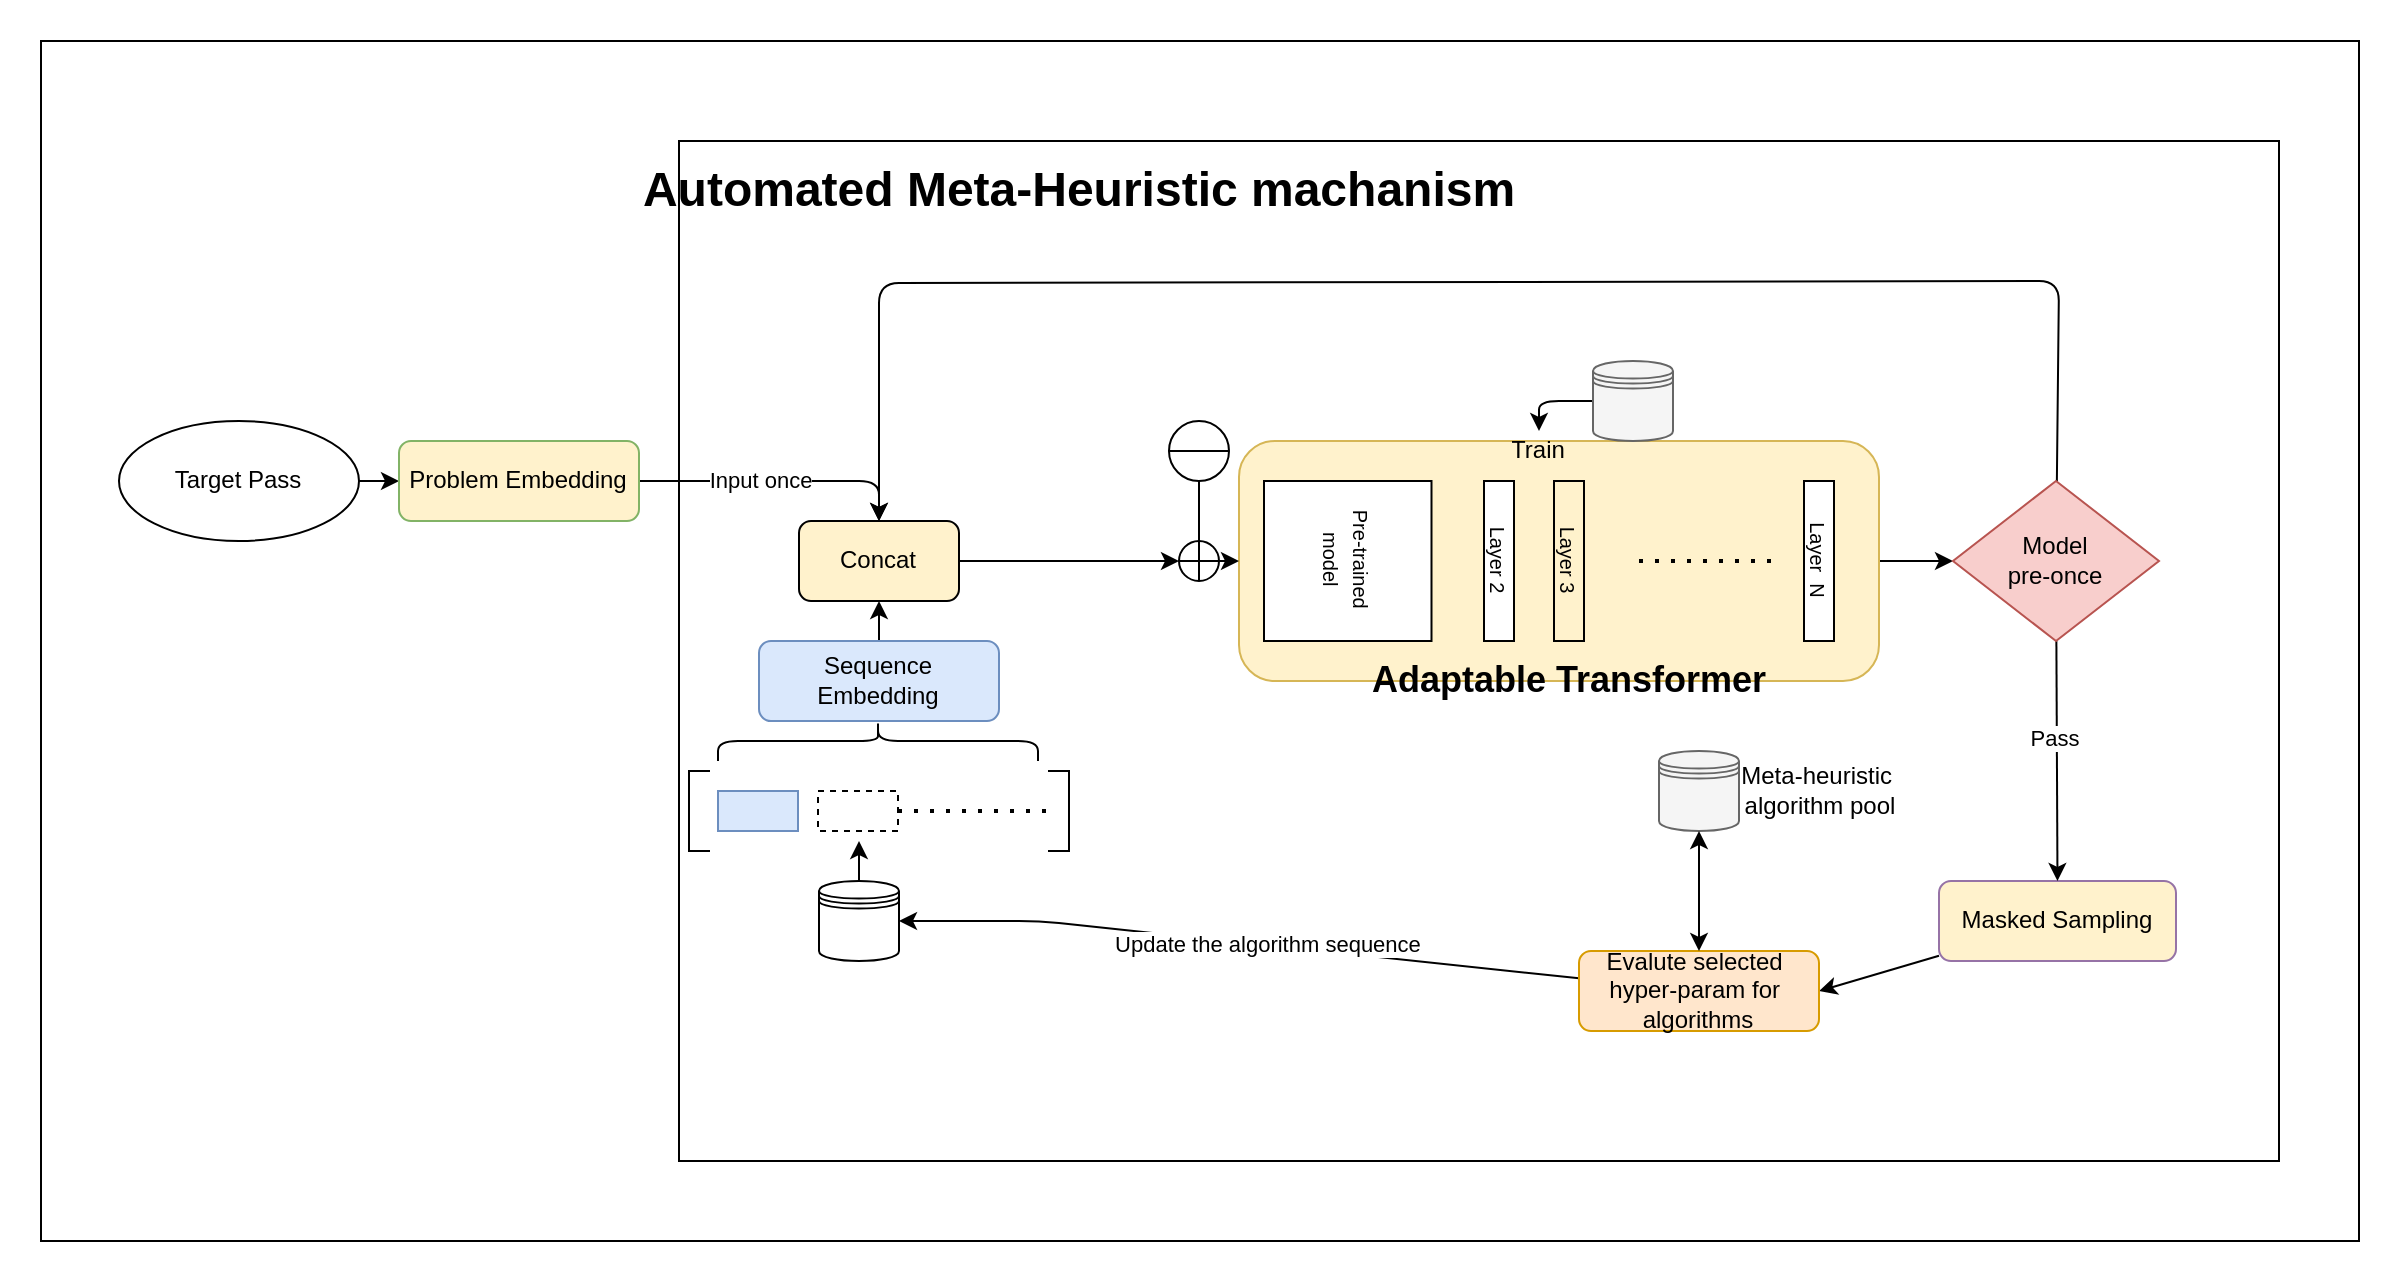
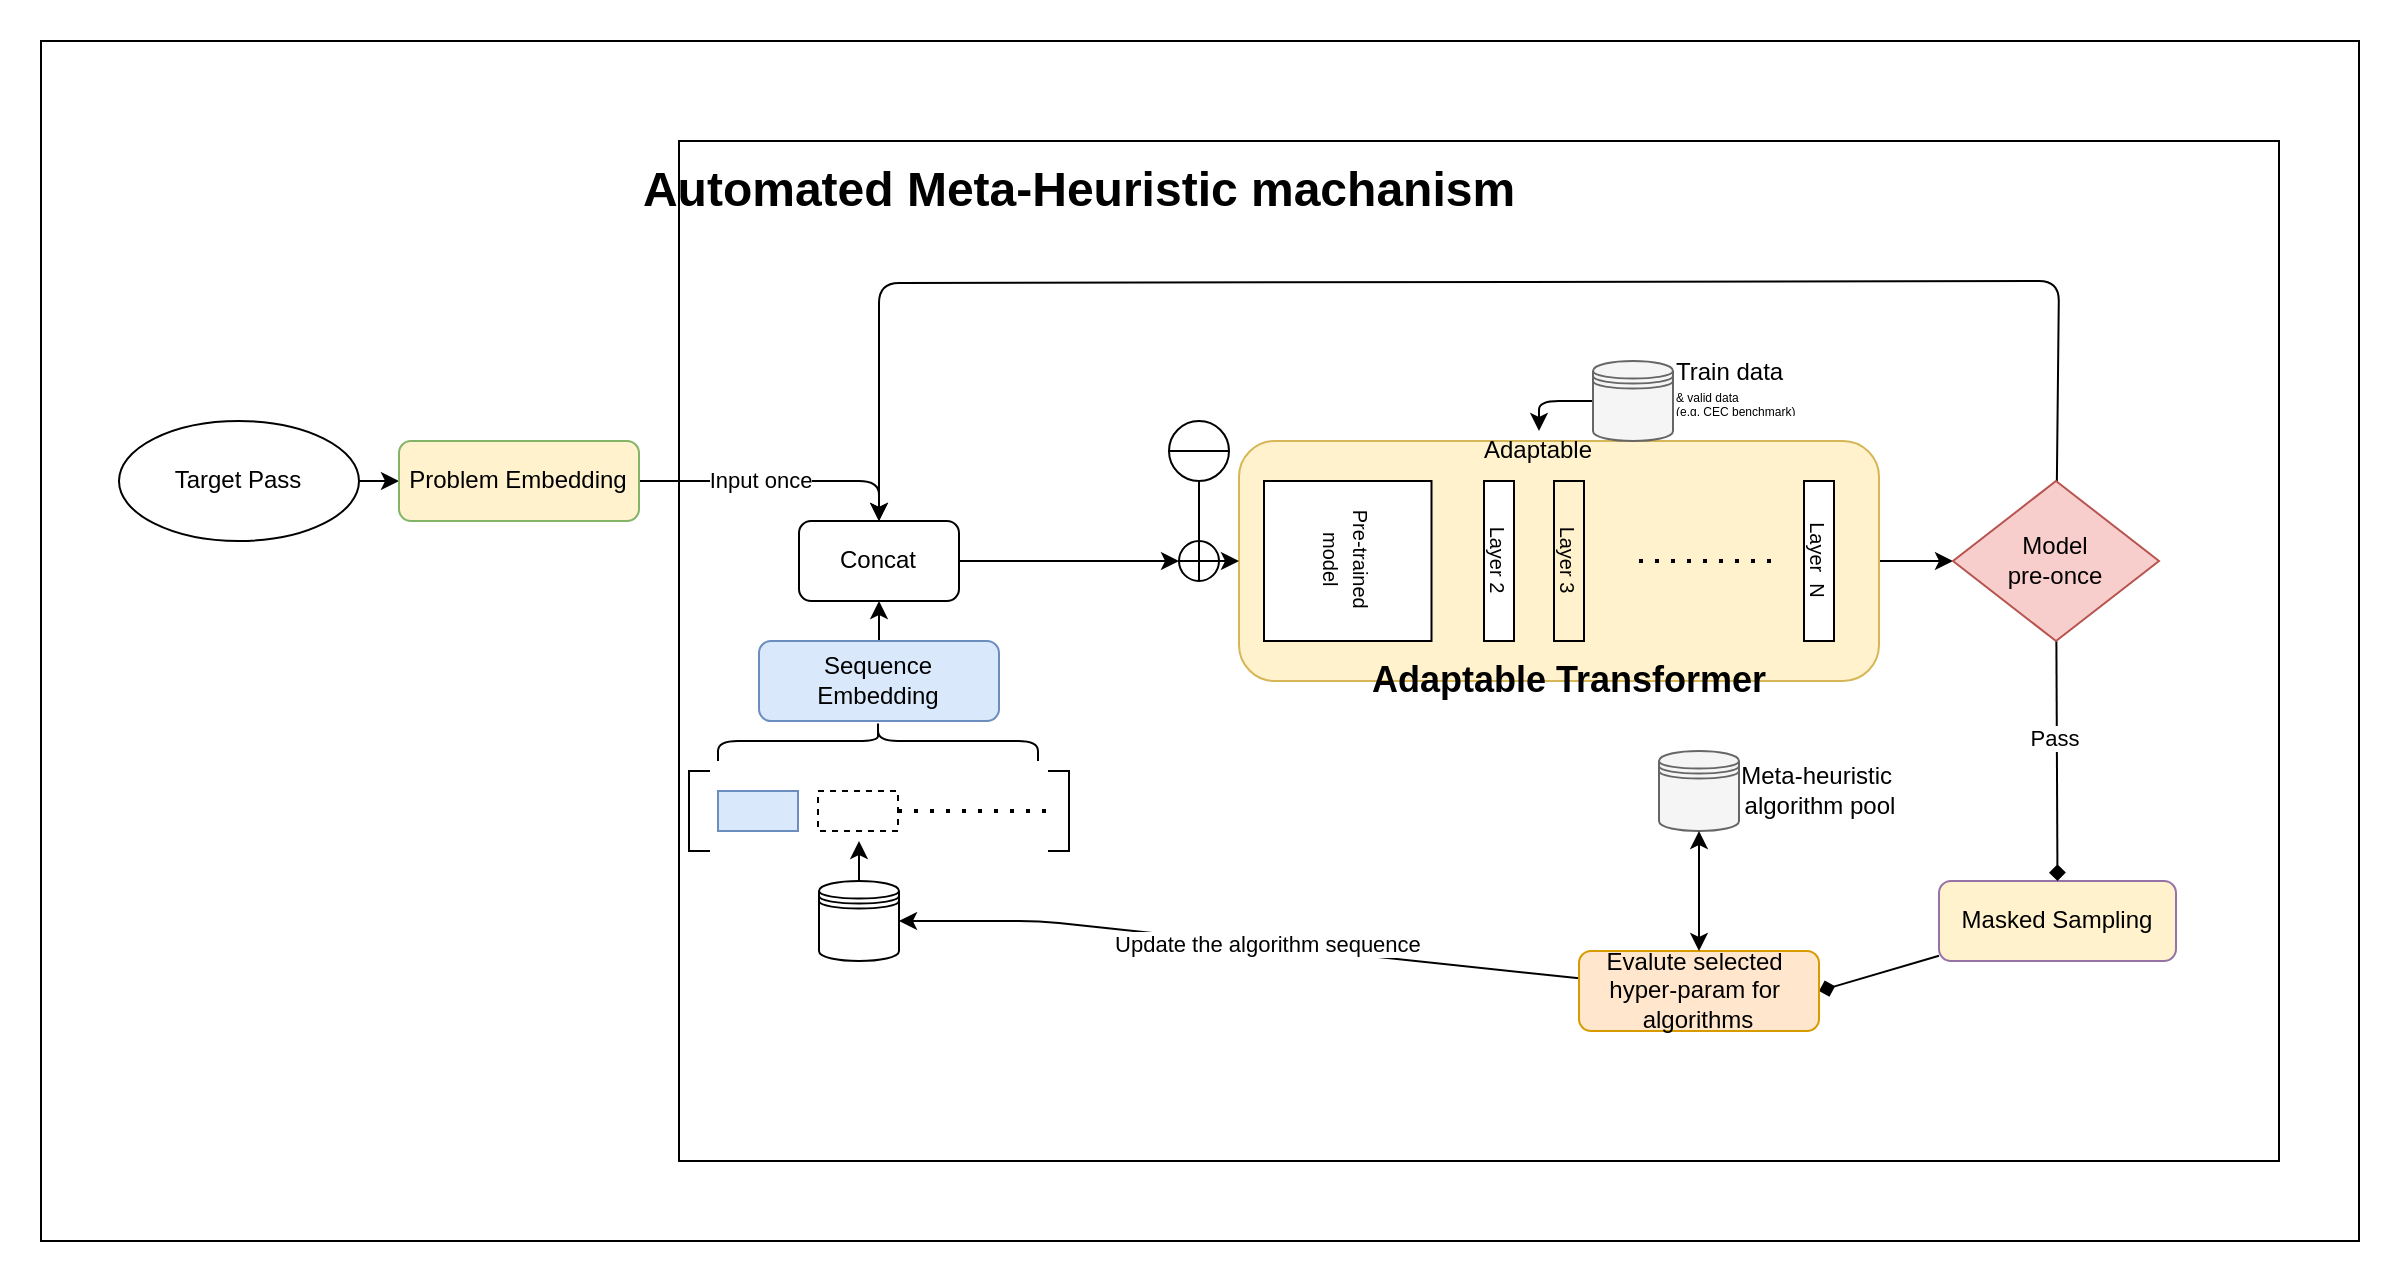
none -> (1736, 386)
(1539, 451) -> (1539, 451)
(879, 561) -> (879, 561)
(2057, 865) -> (2057, 864)
(1833, 987) -> (1835, 986)
